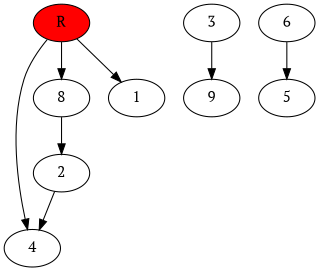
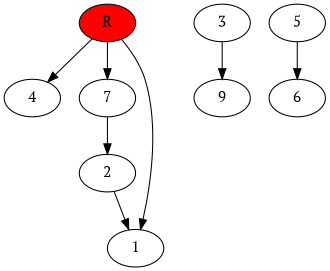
(287, 55) -> (297, 55)
(62, 98) -> (107, 98)
(49, 206) -> (120, 206)
